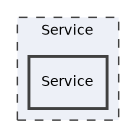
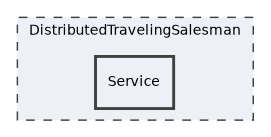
(68, 31) -> (135, 31)
